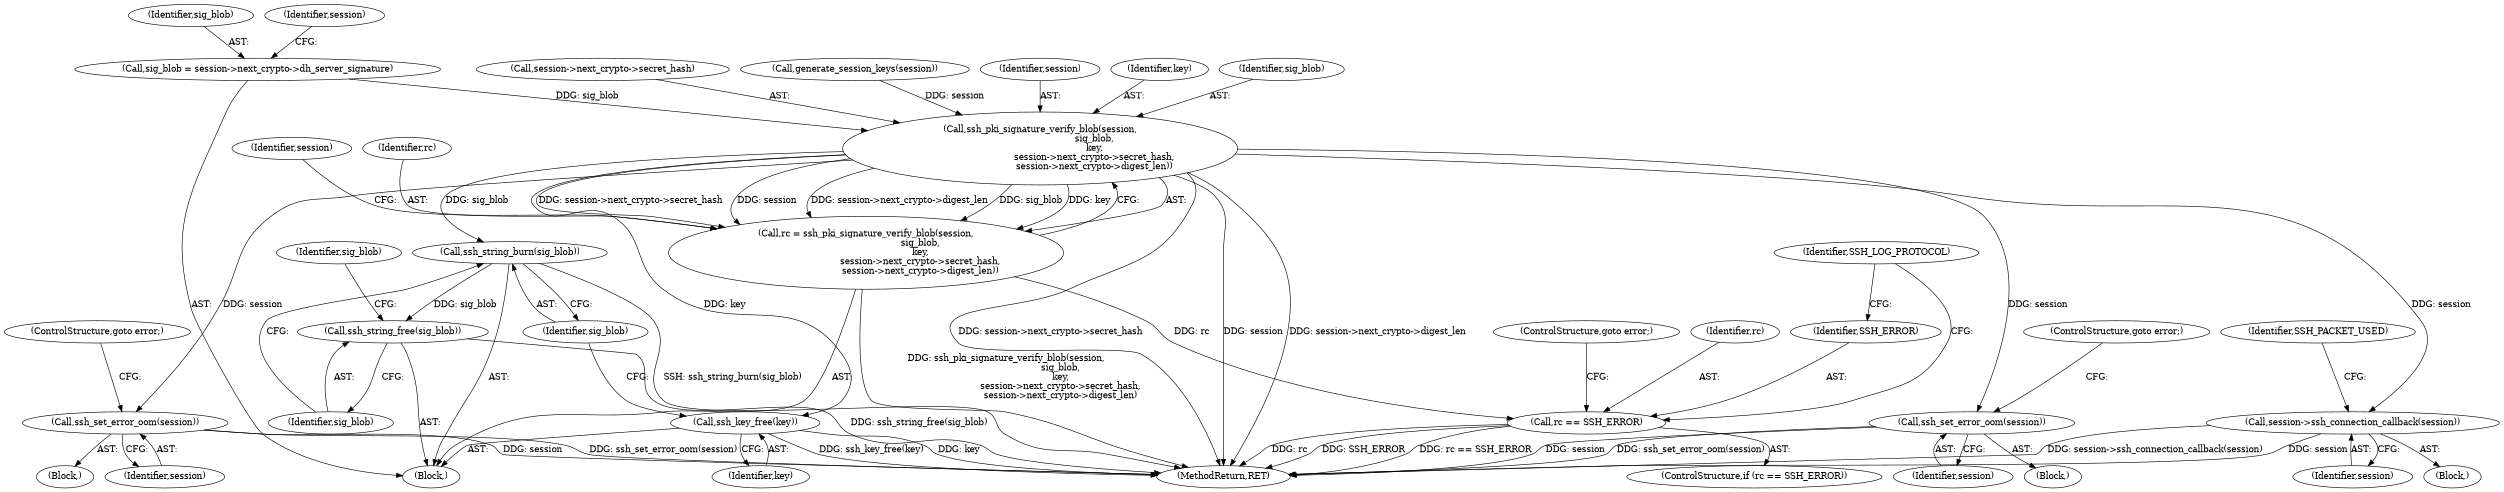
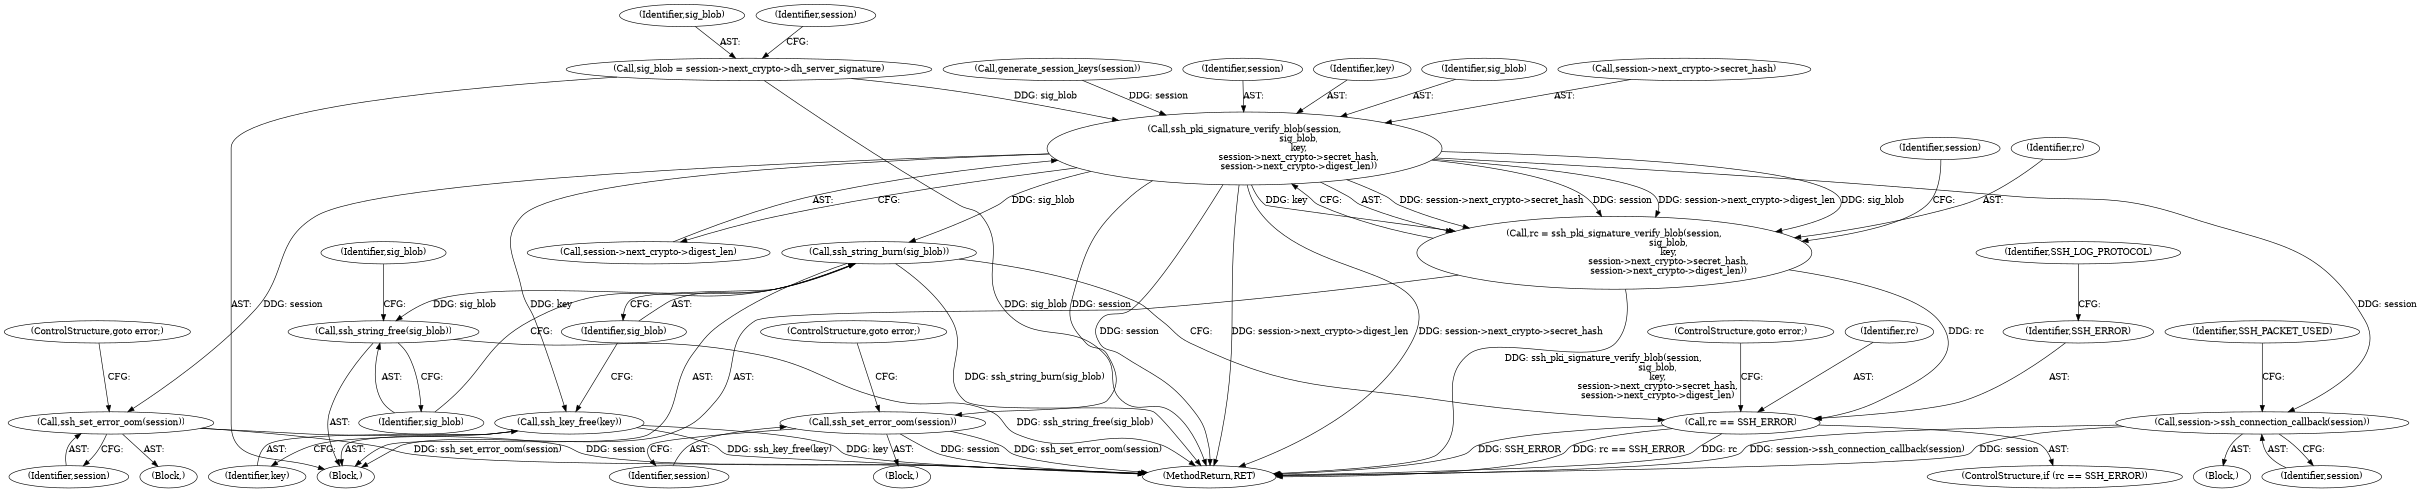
none -> (649, 253)
none -> (992, 272)
(733, 377) -> (1035, 377)
(1869, 396) -> (1296, 381)
